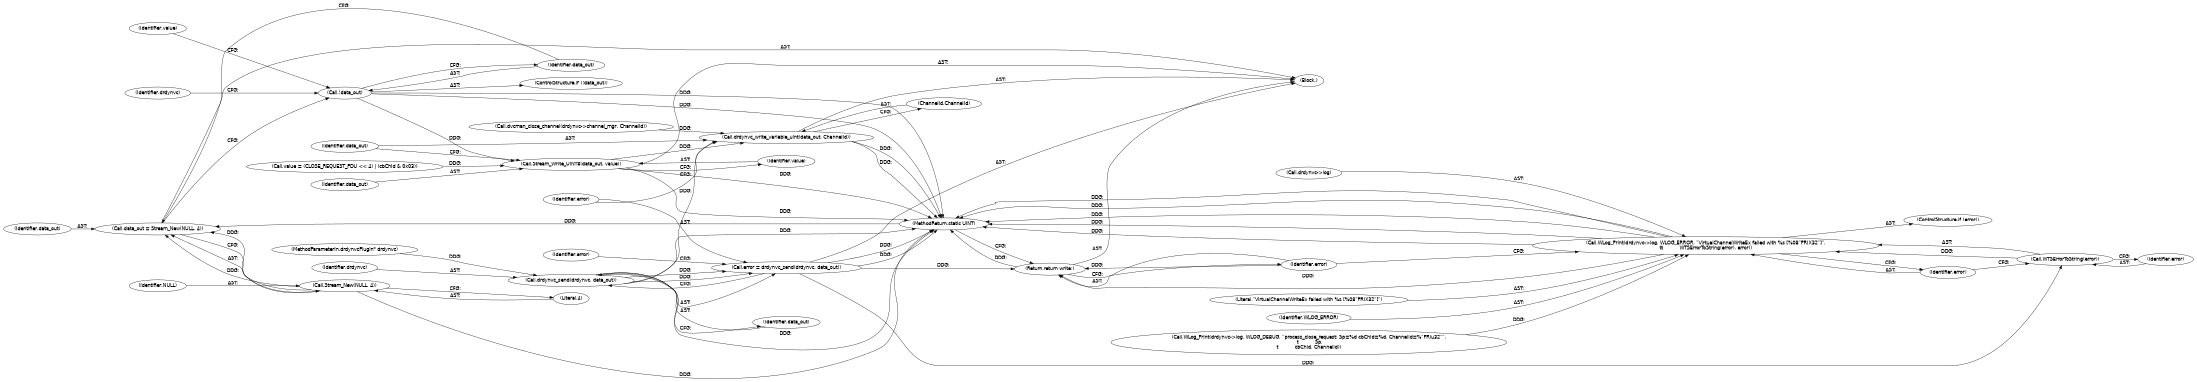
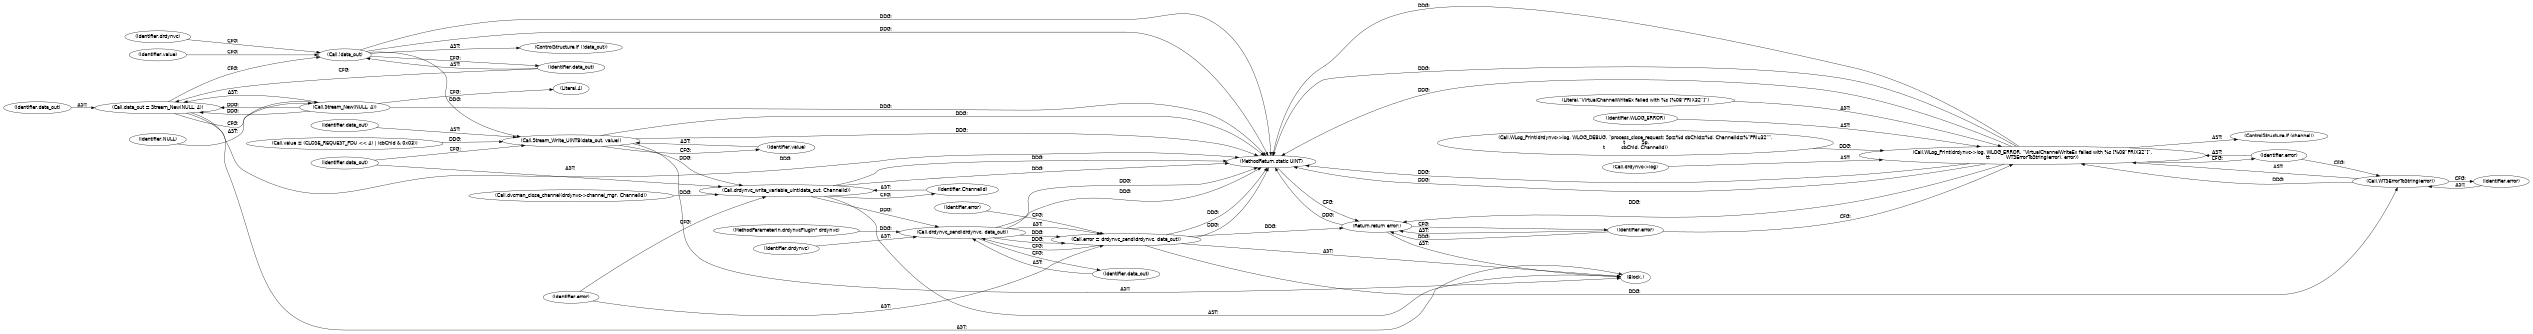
(944, 104) -> (962, 190)
(1948, 220) -> (2279, 136)
(559, 224) -> (694, 175)
(679, 231) -> (873, 211)
(1050, 269) -> (1377, 226)
(465, 299) -> none
